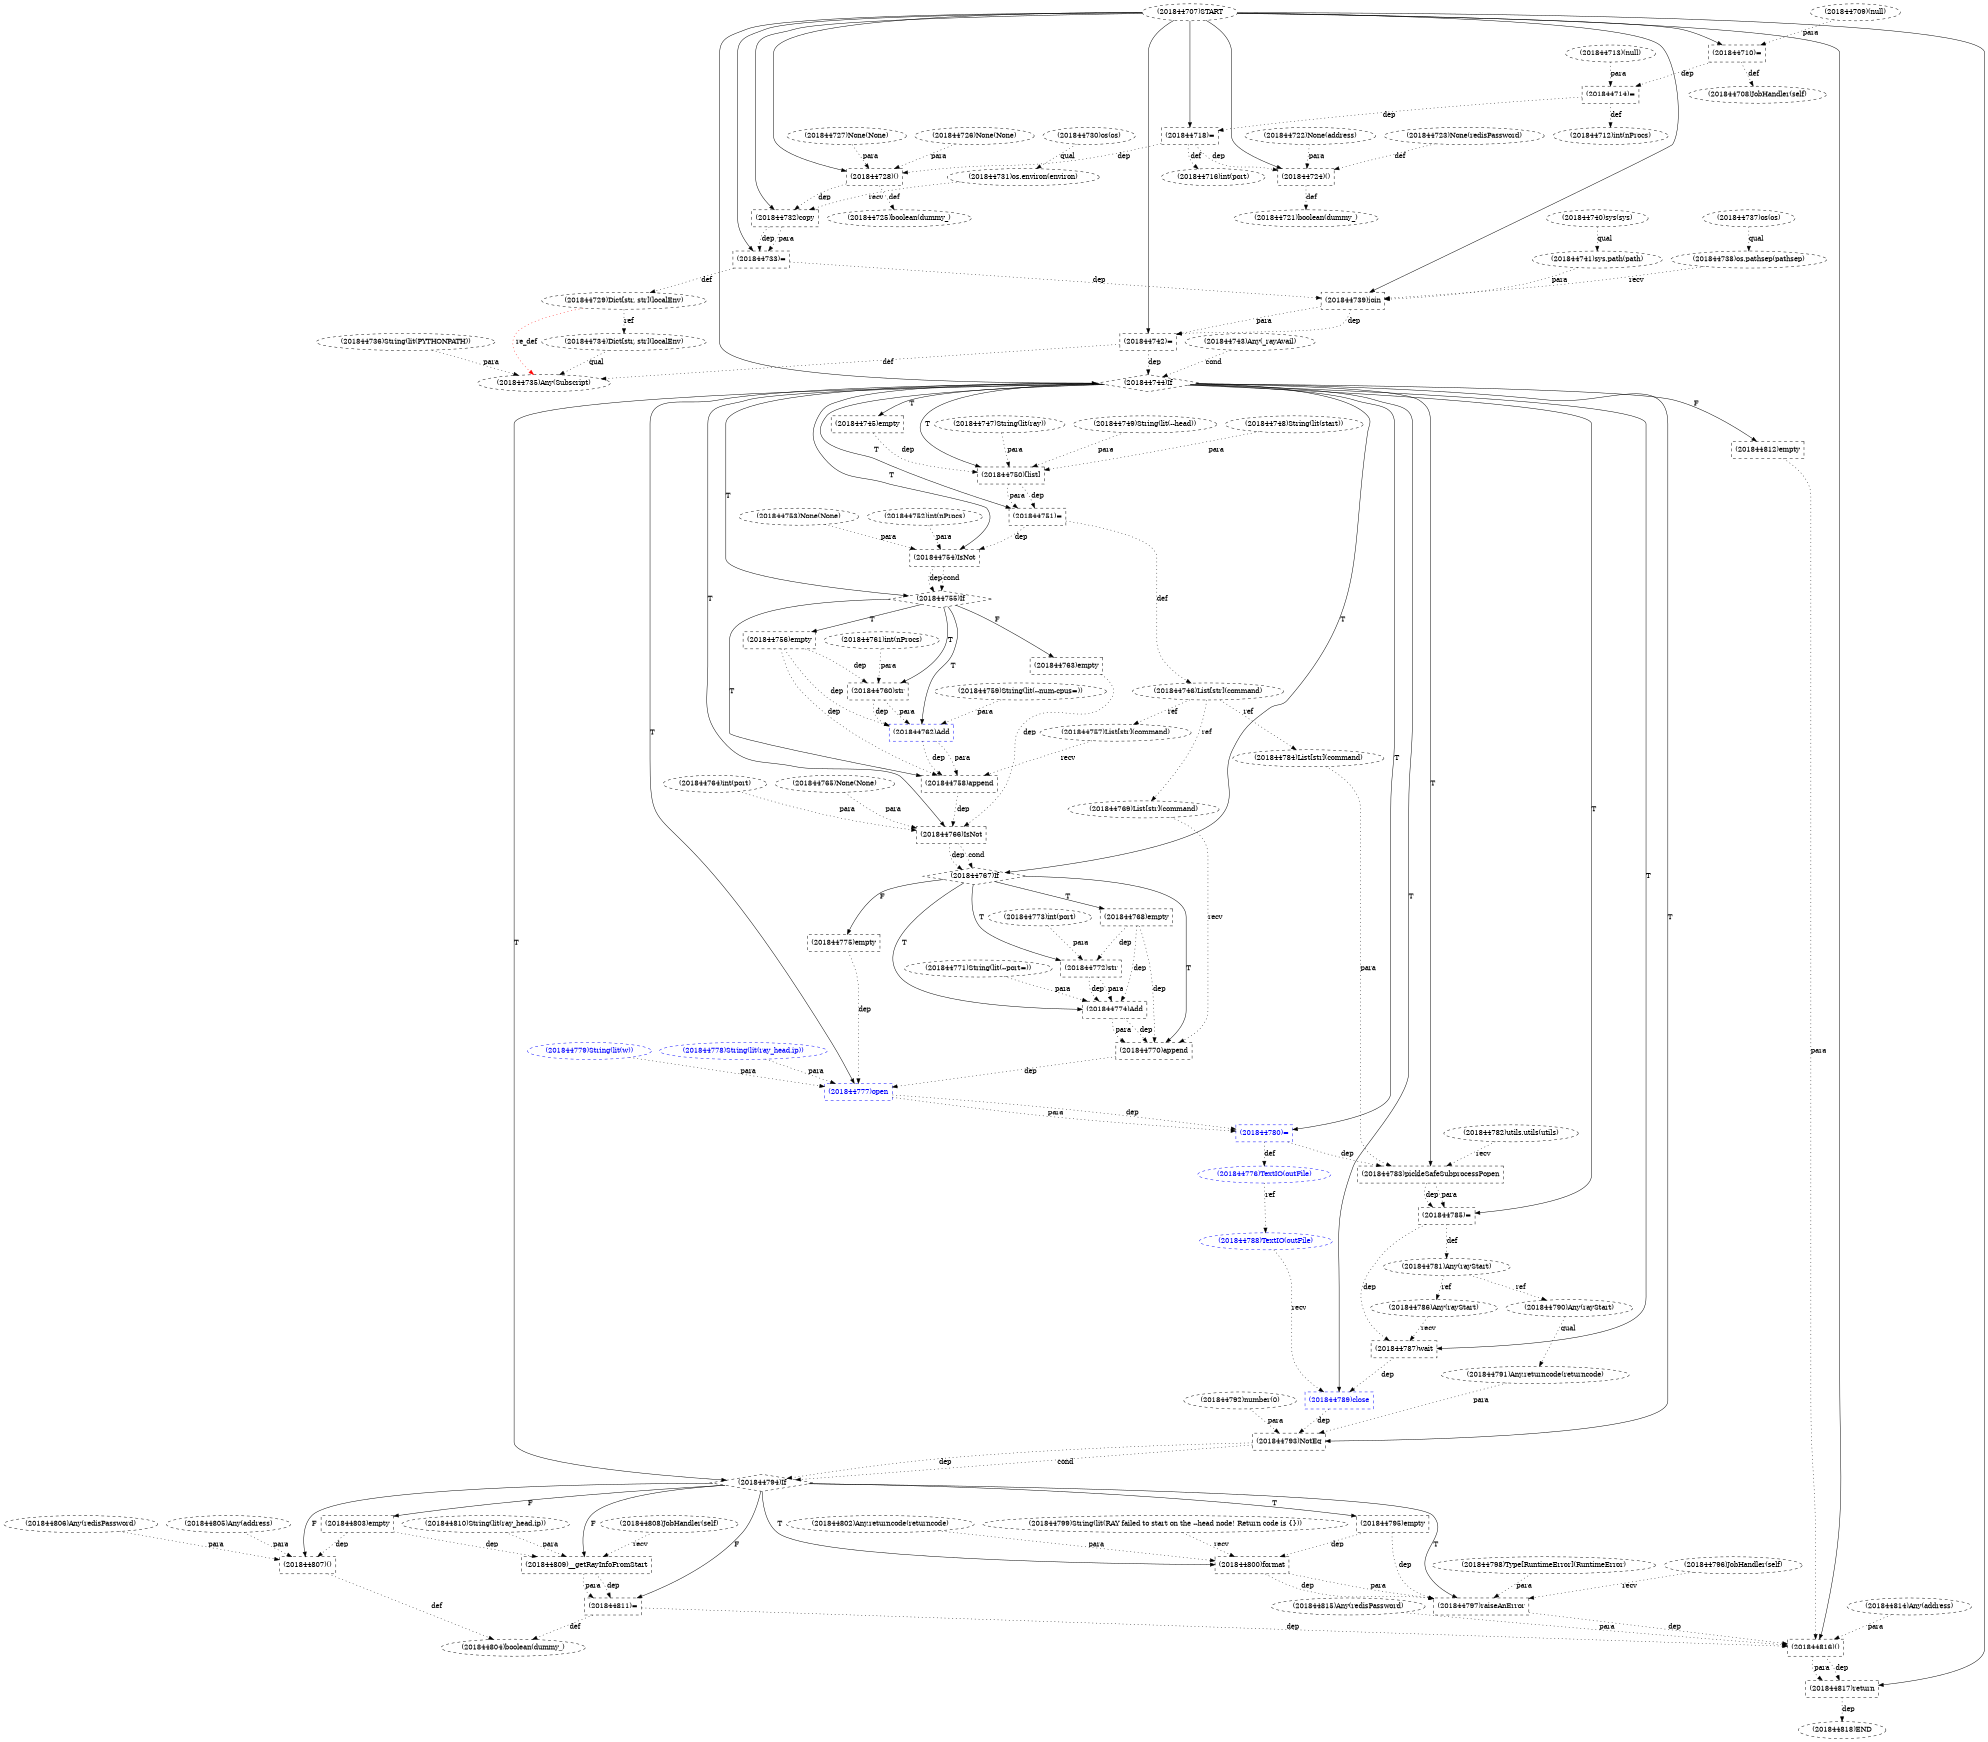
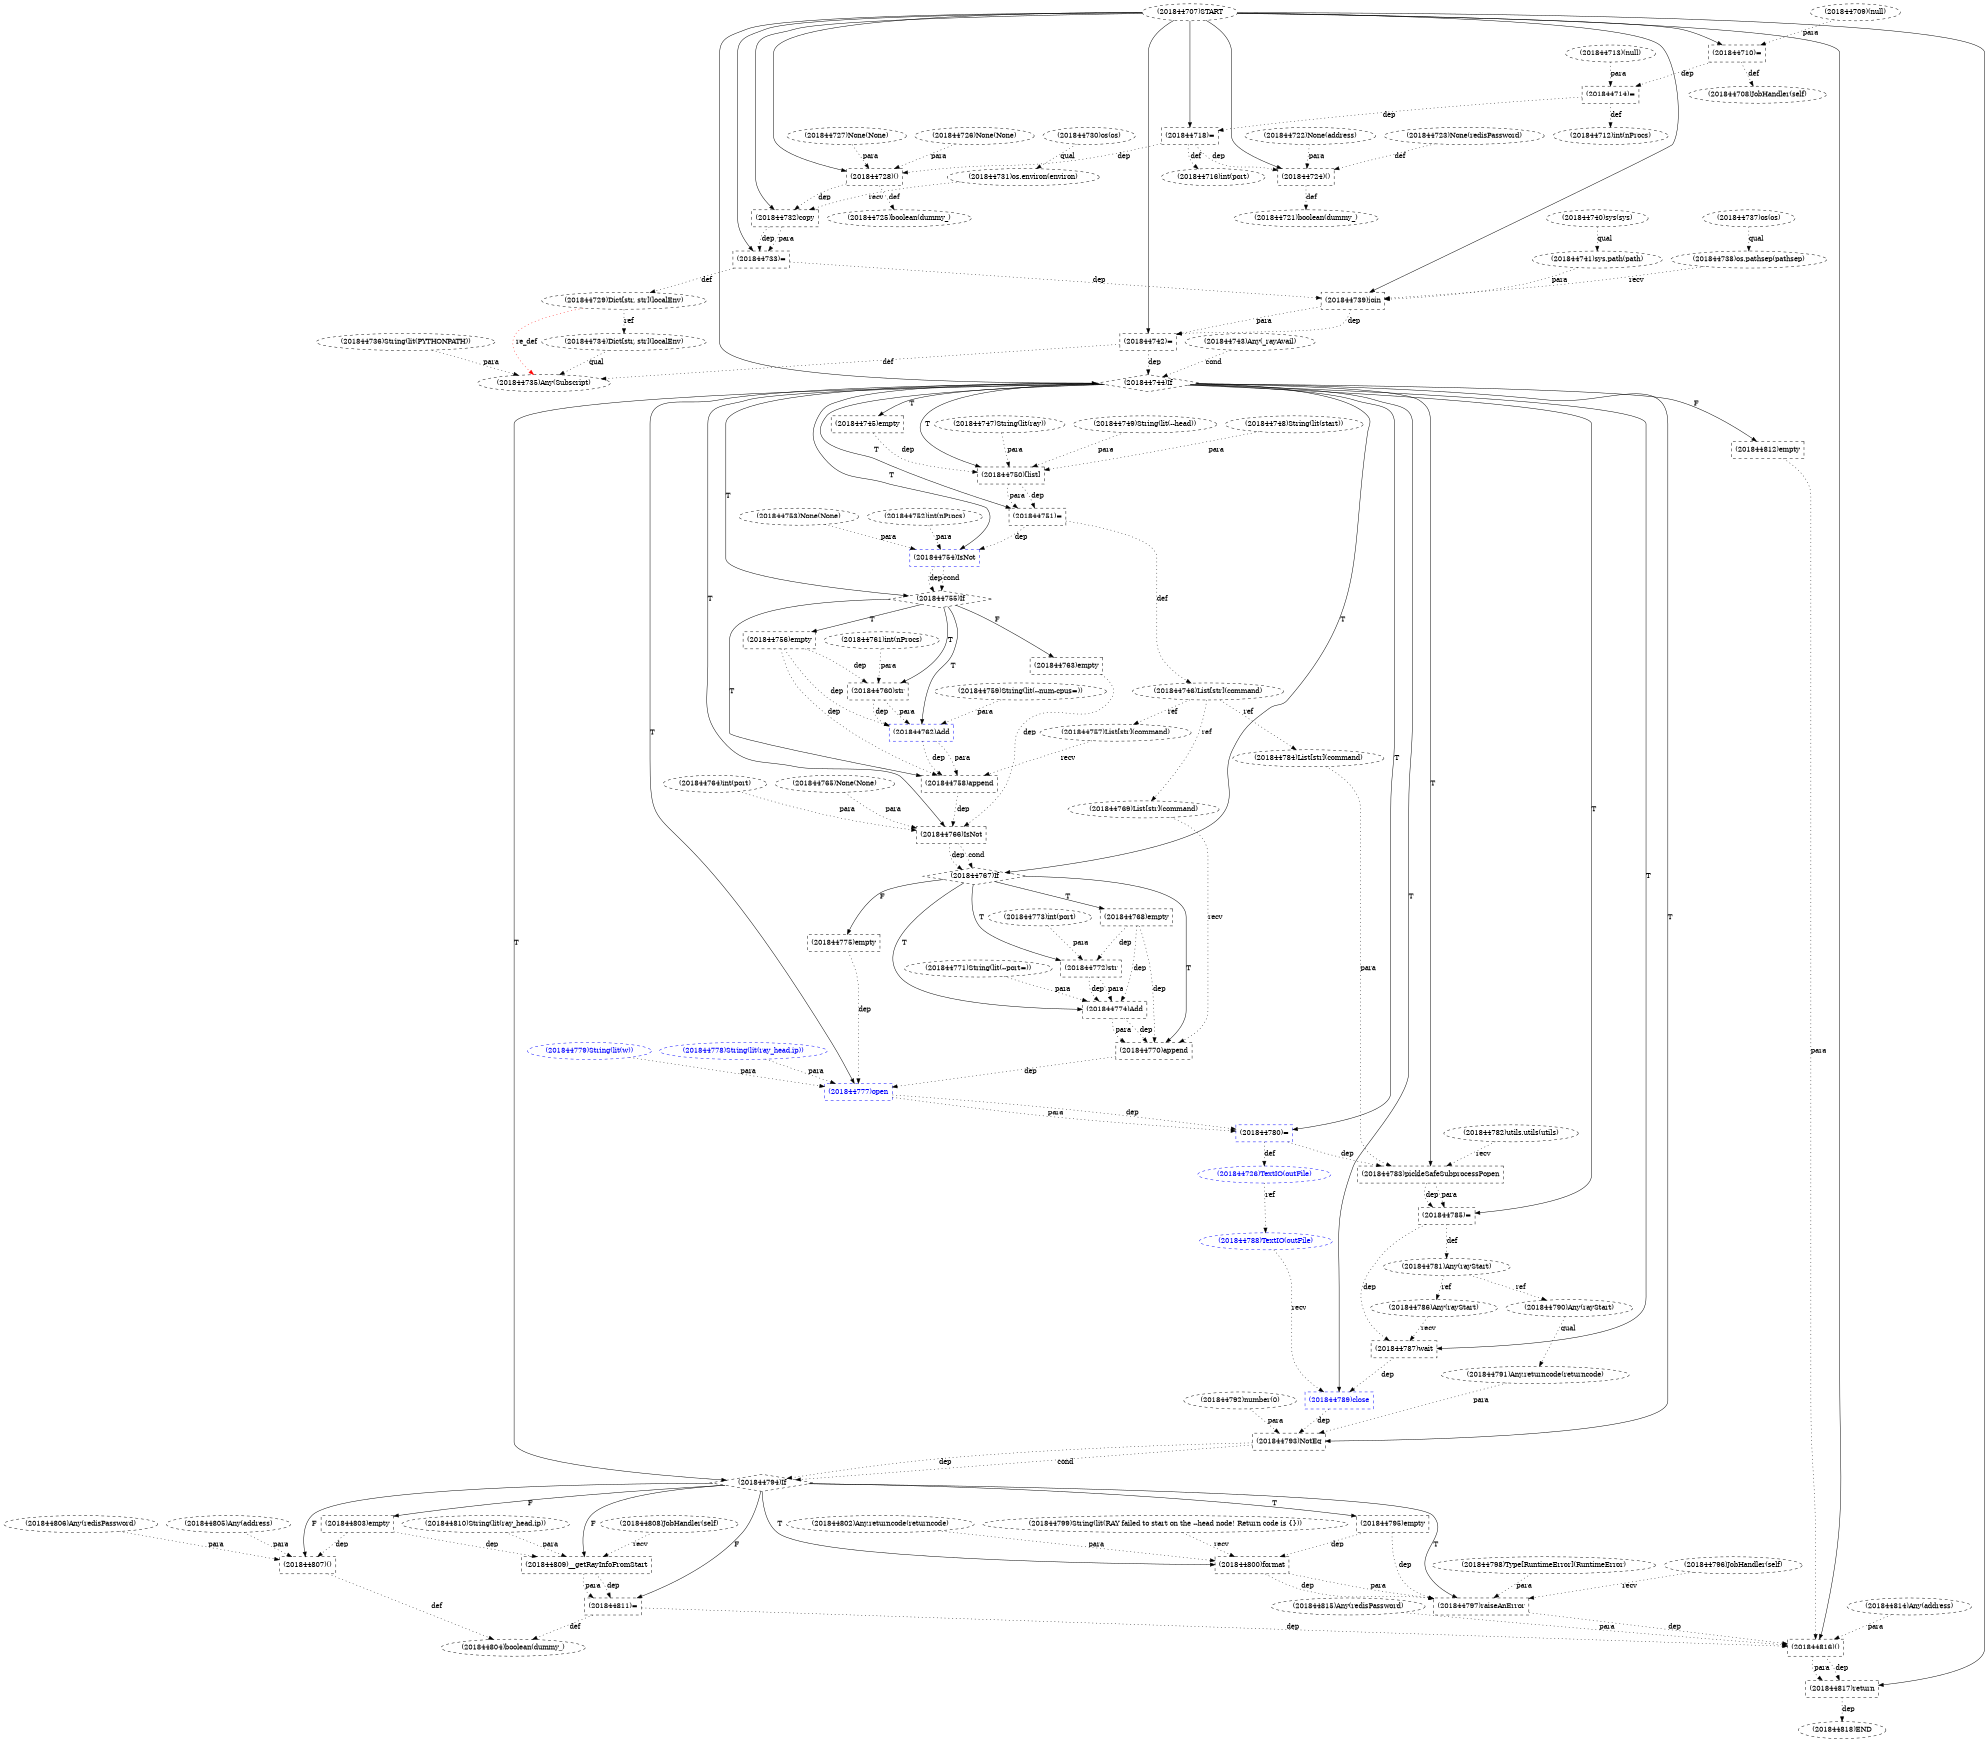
(945, 558) -> (945, 558)
(1264, 1133) -> (1264, 1133)
(1264, 1175) -> (1264, 1175)
